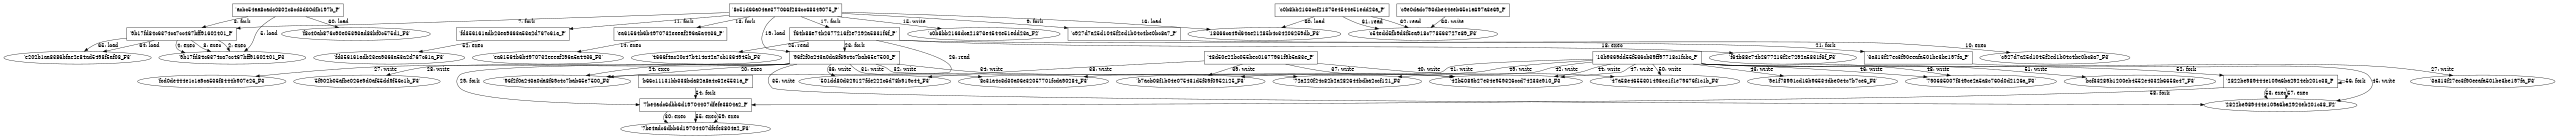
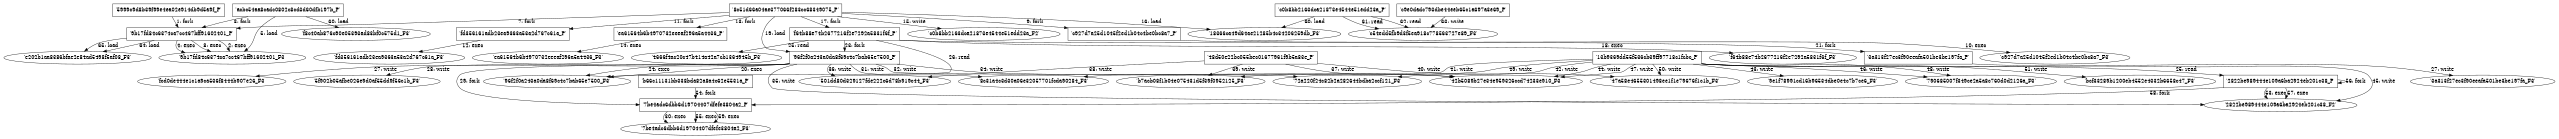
none -> (169, 10)
(1332, 10) -> (1332, 10)
(473, 46) -> (473, 46)
(2186, 70) -> (2186, 70)
